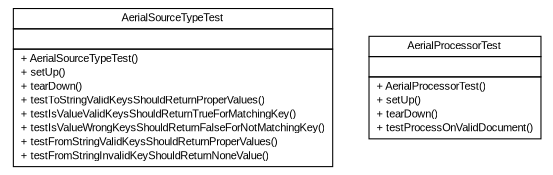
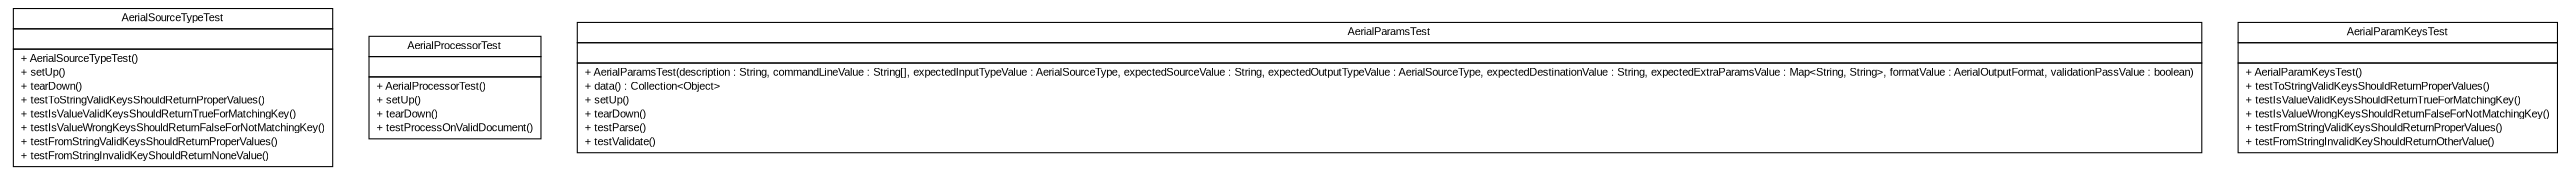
none -> (1389, 88)
none -> (2397, 88)
